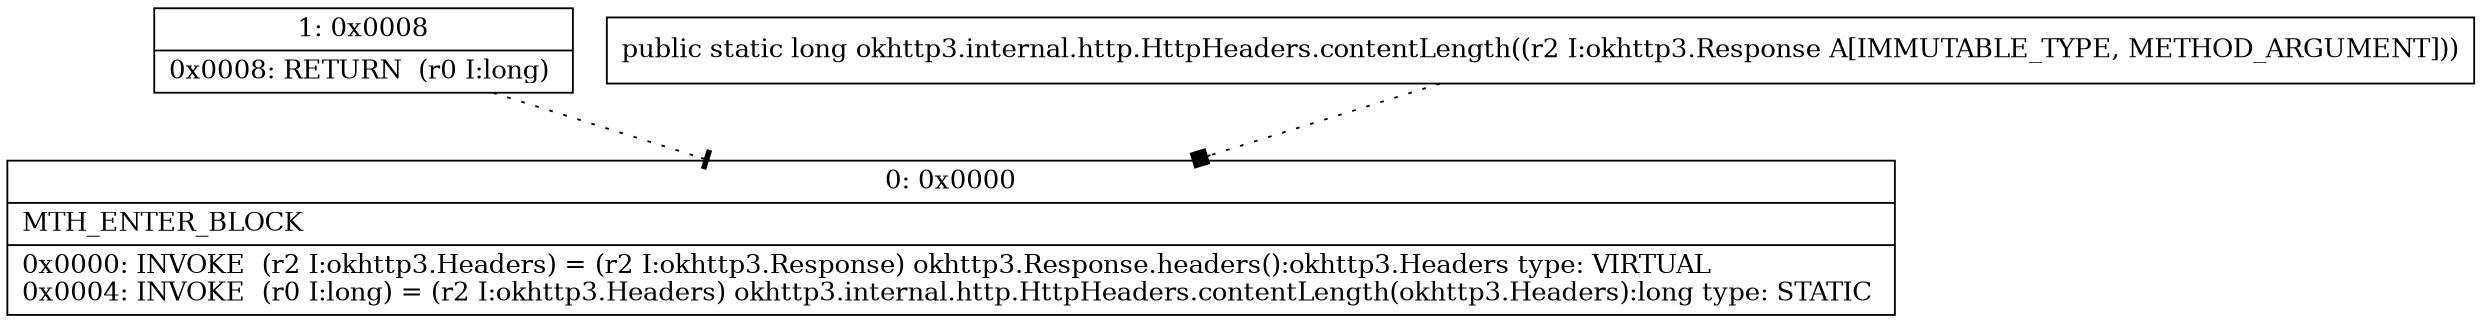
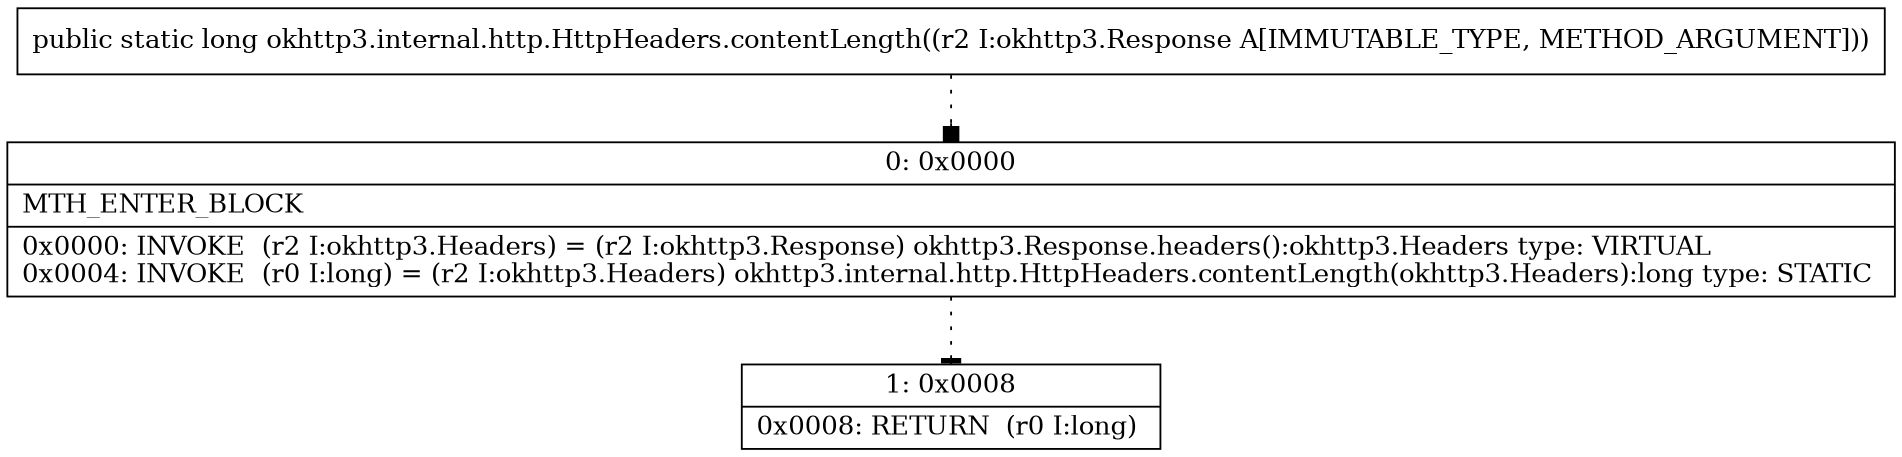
(597, 125) -> (951, 326)
